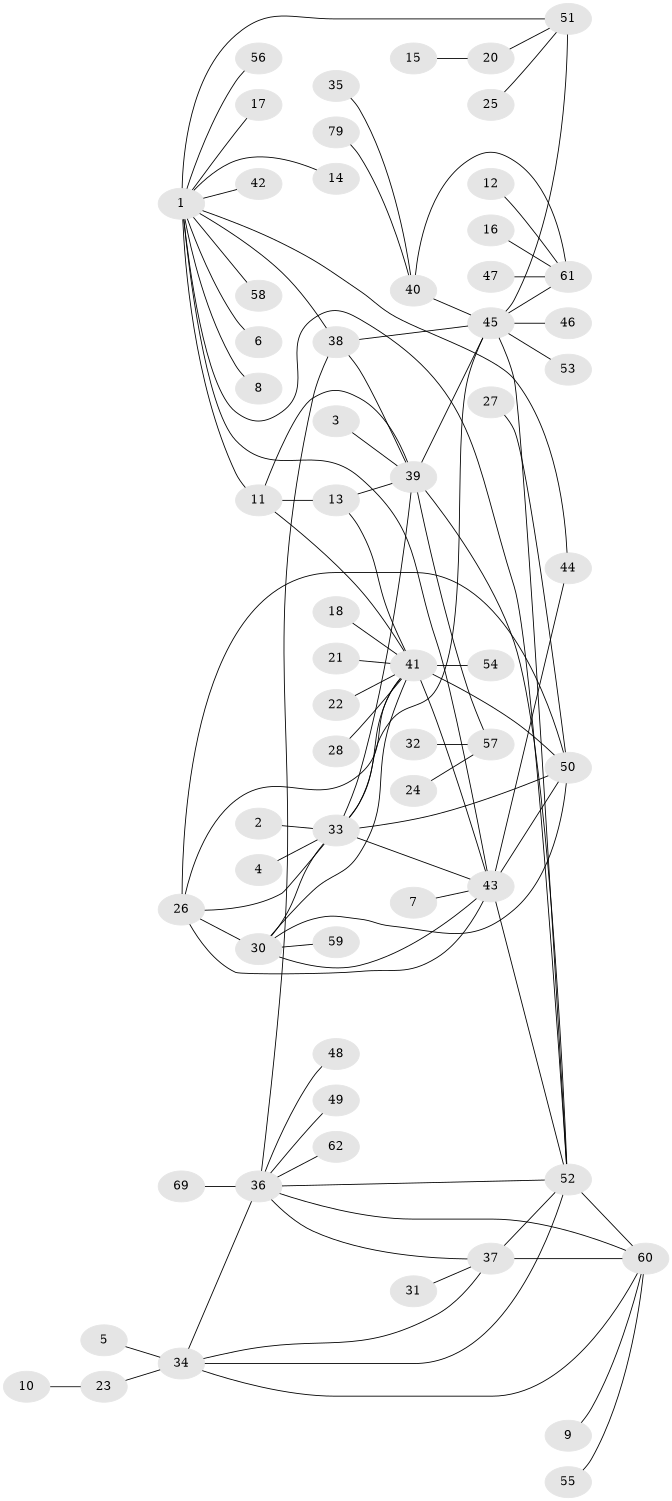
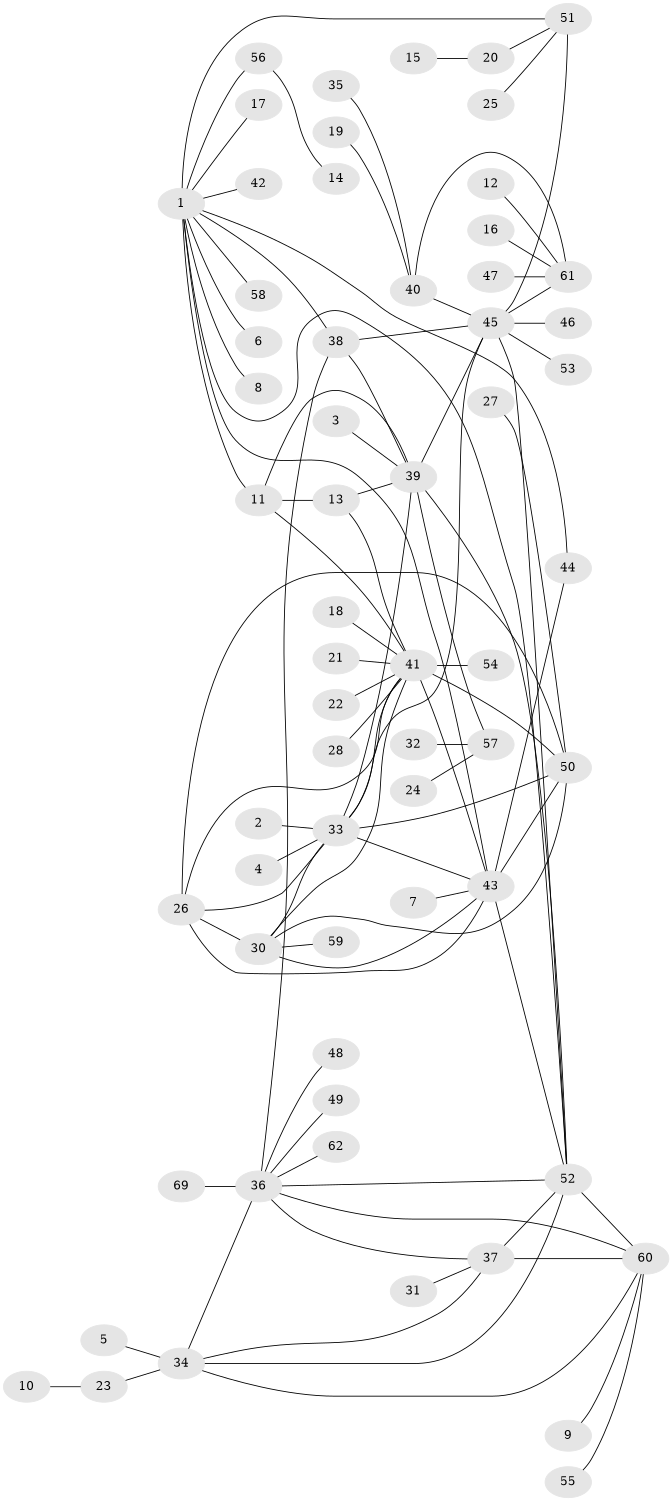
(336, 132) -> (336, 132)
(251, 158) -> (297, 119)
